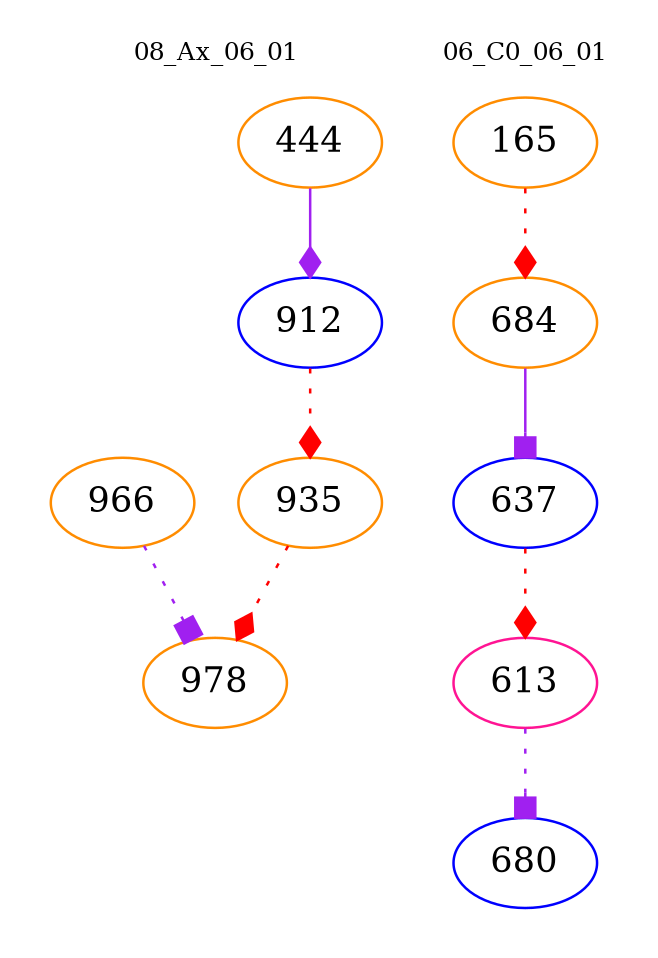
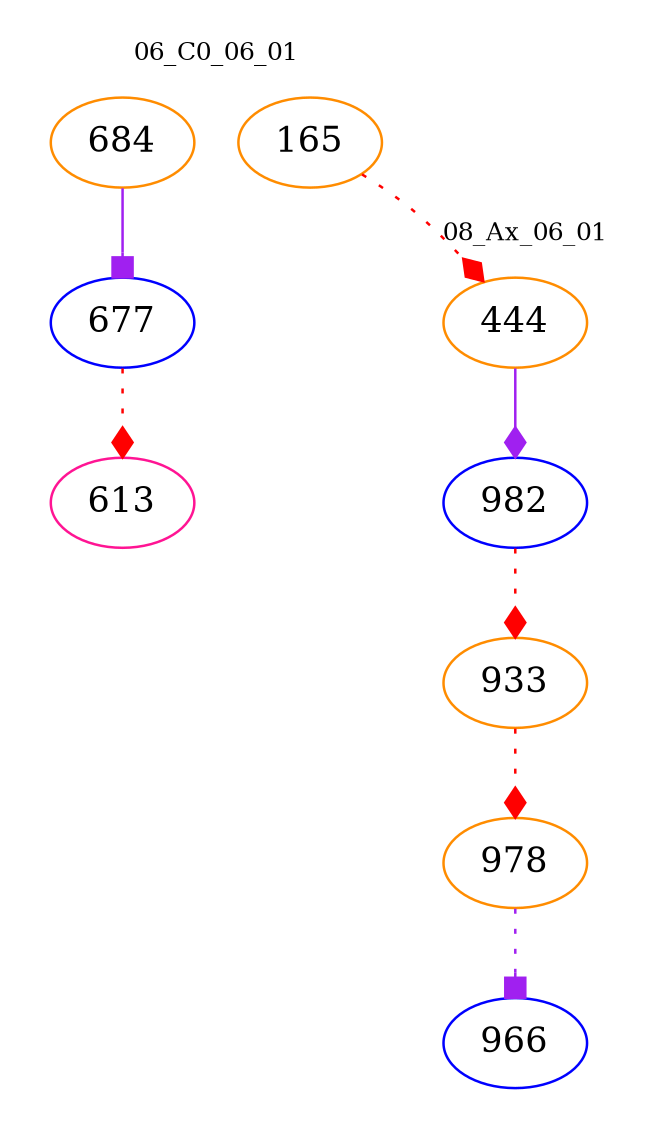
(525, 218) -> (440, 235)
(310, 323) -> (515, 503)
(123, 503) -> (515, 1043)
(310, 503) -> (515, 683)
(525, 503) -> (123, 323)
(163, 581) -> (515, 941)
(525, 863) -> none
